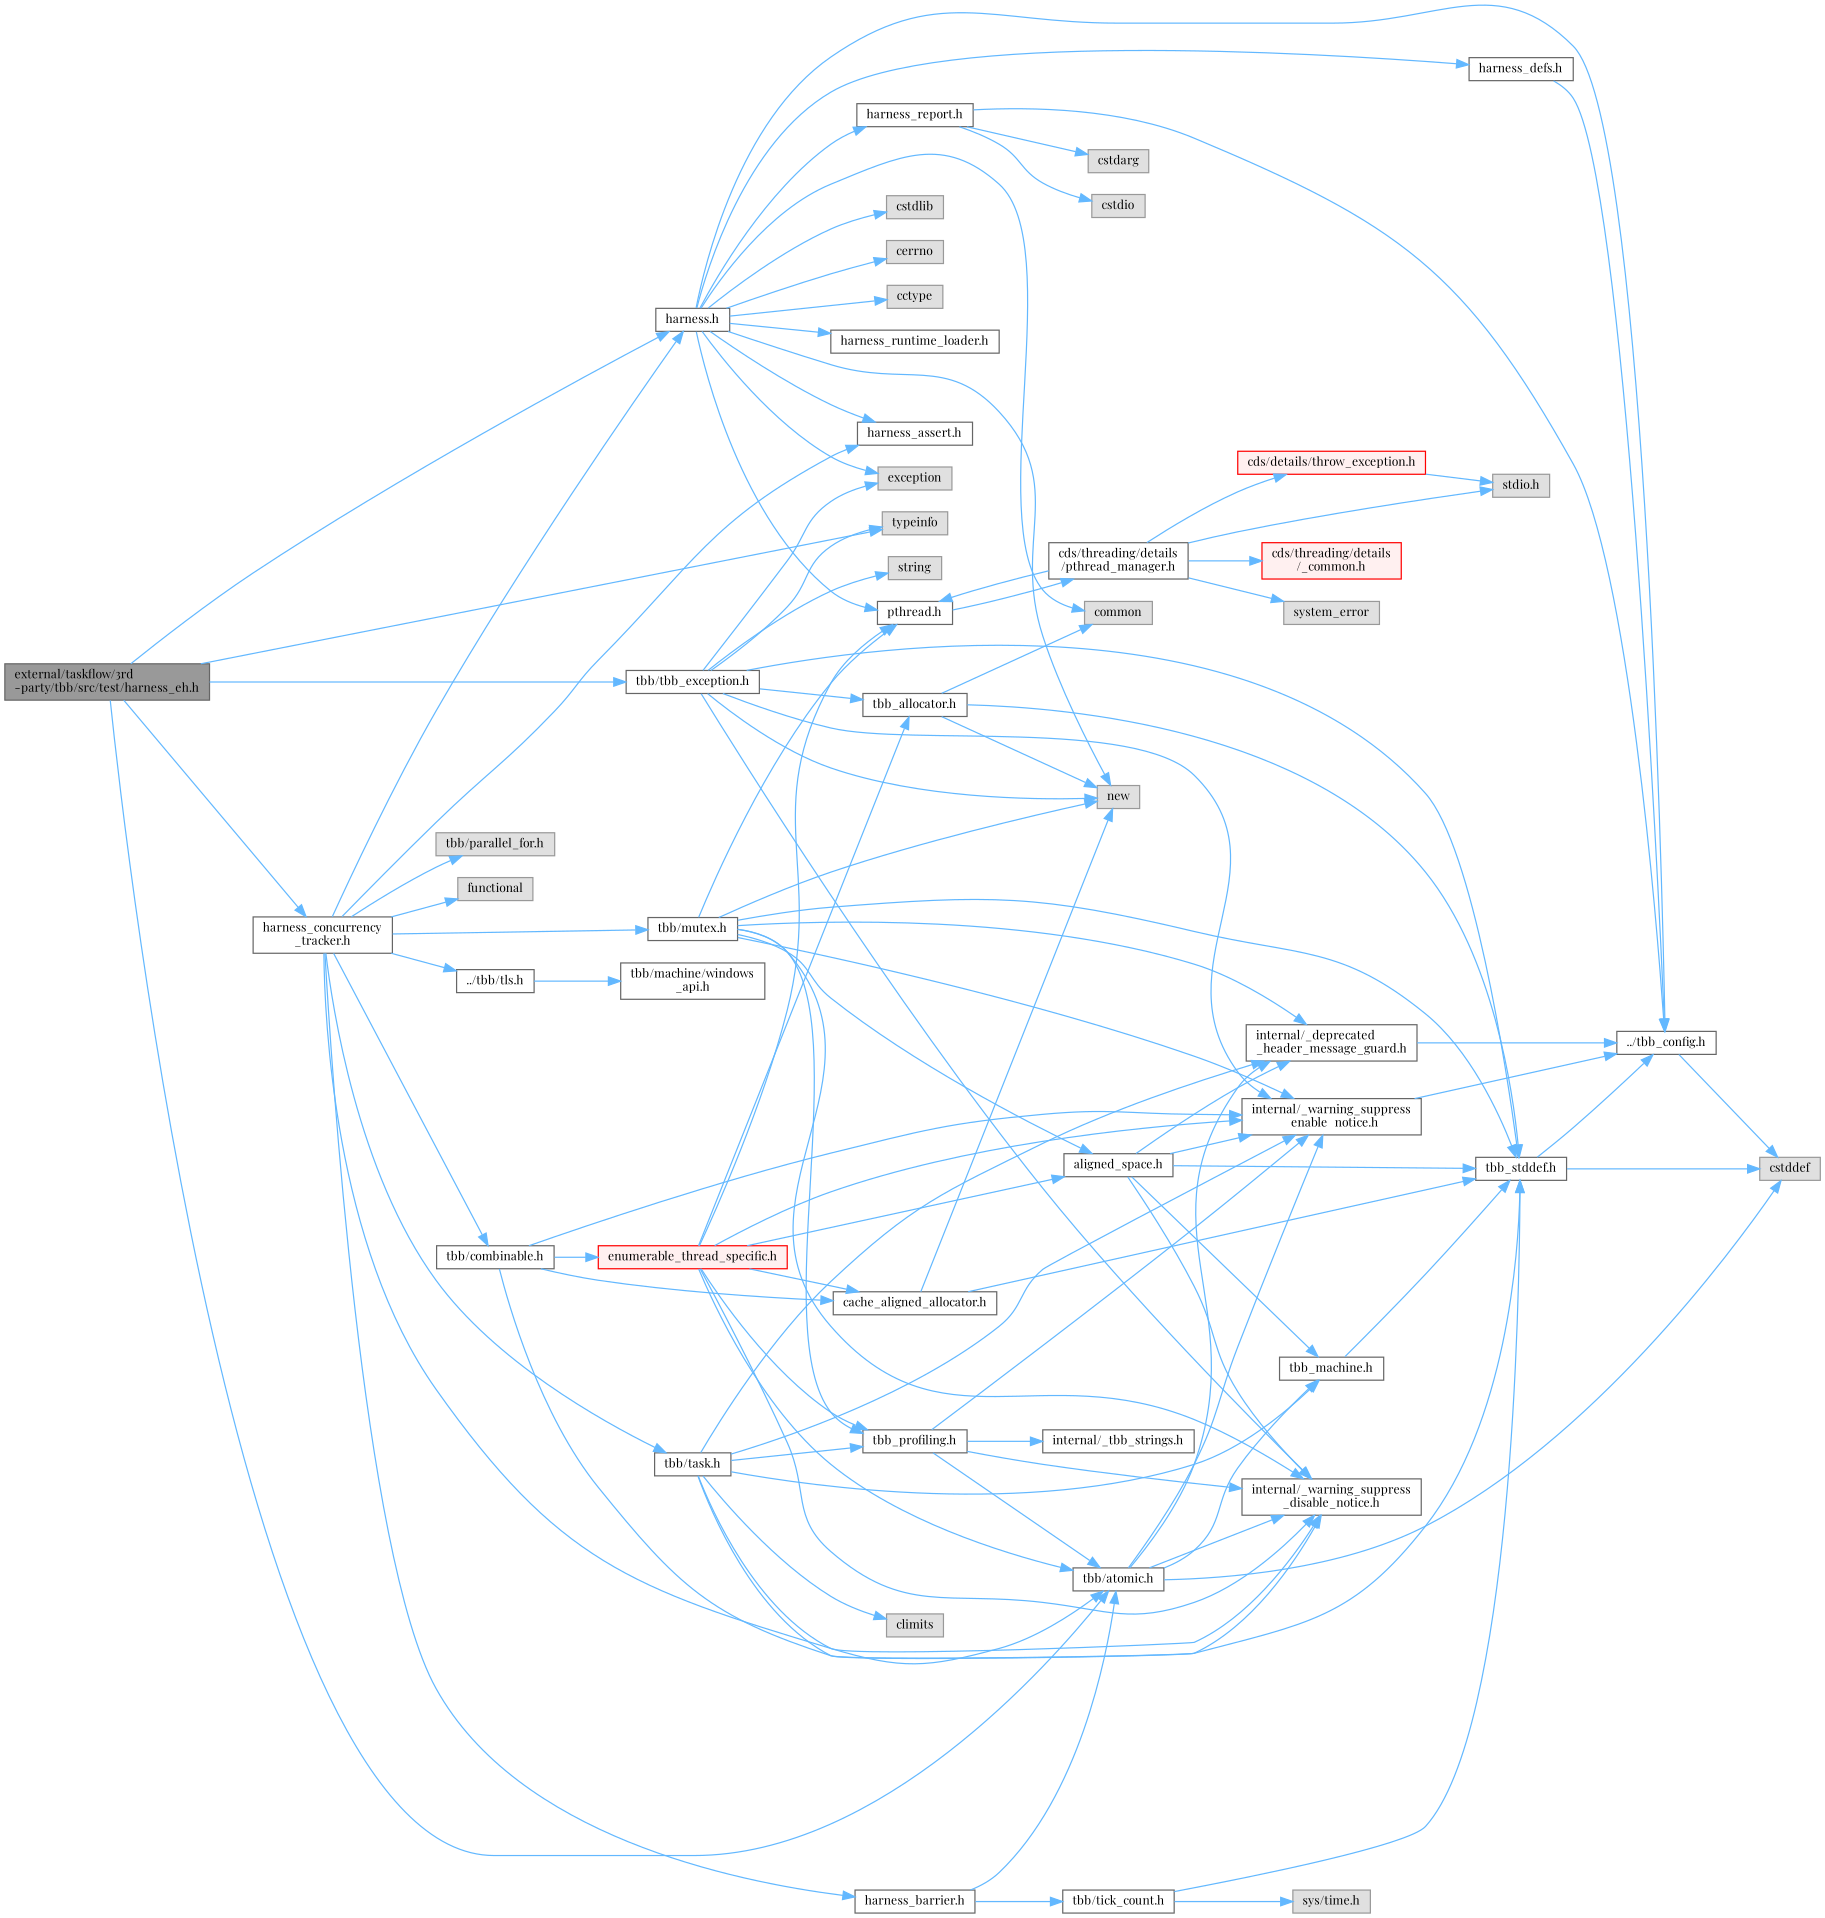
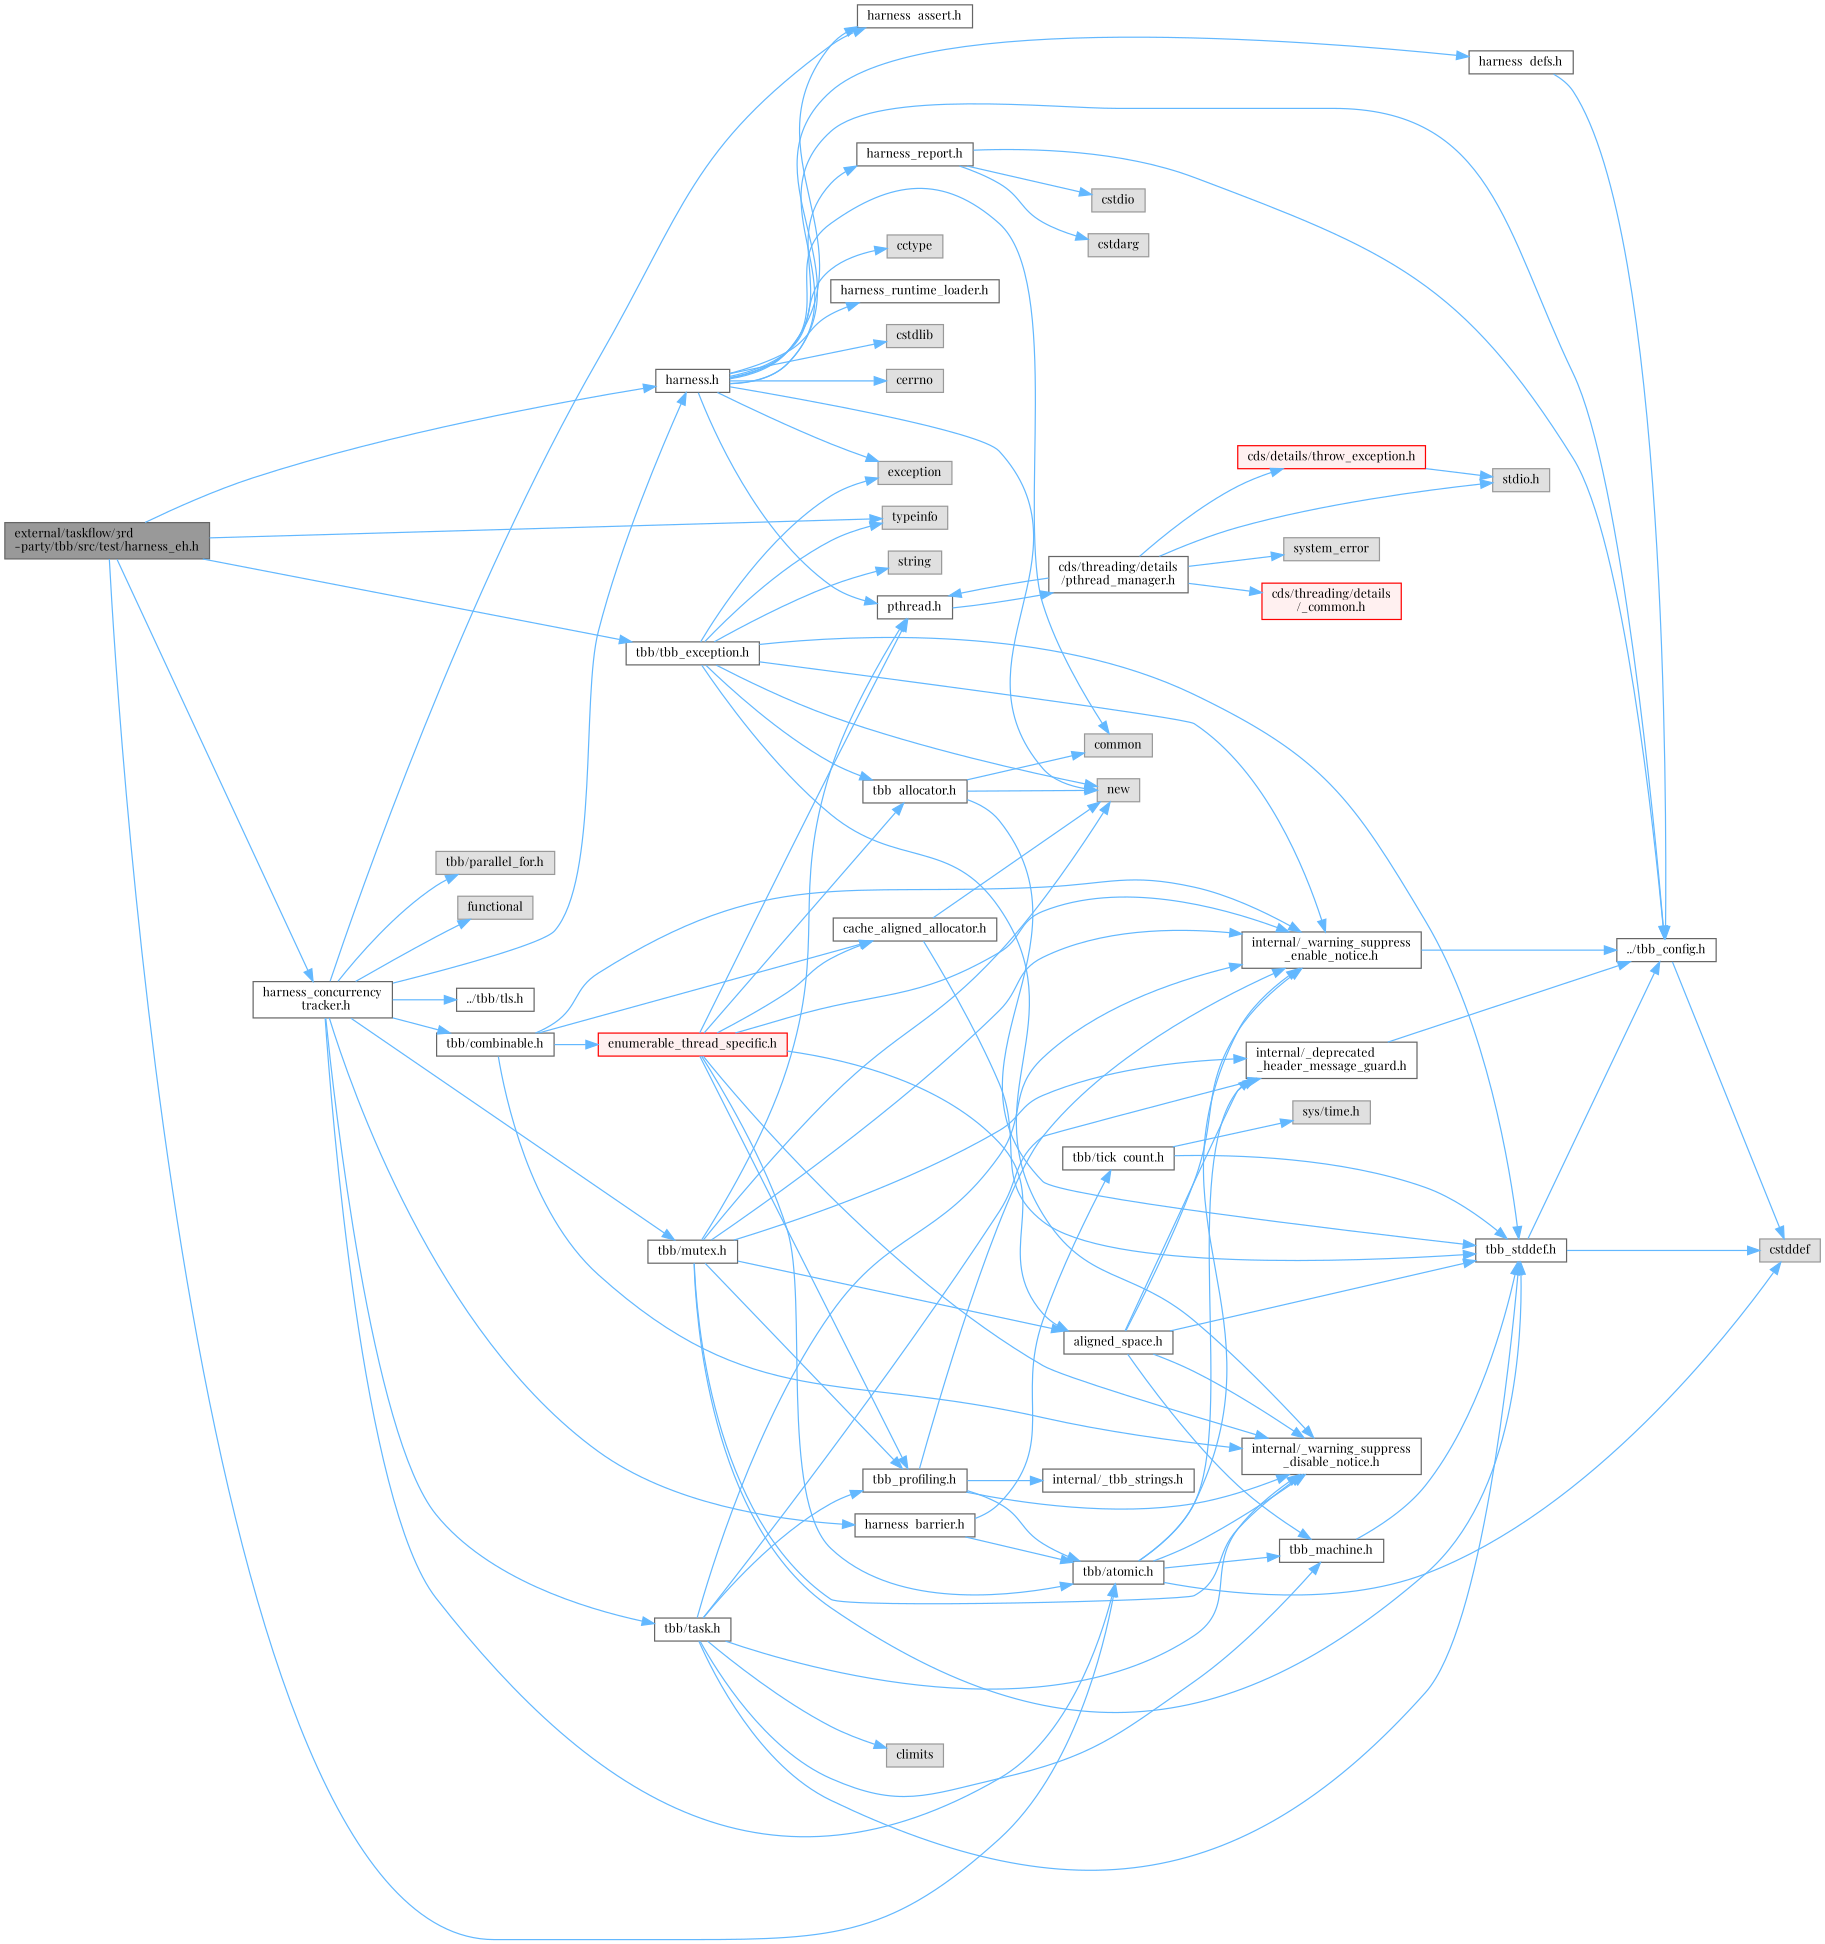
(693, 981) -> none
